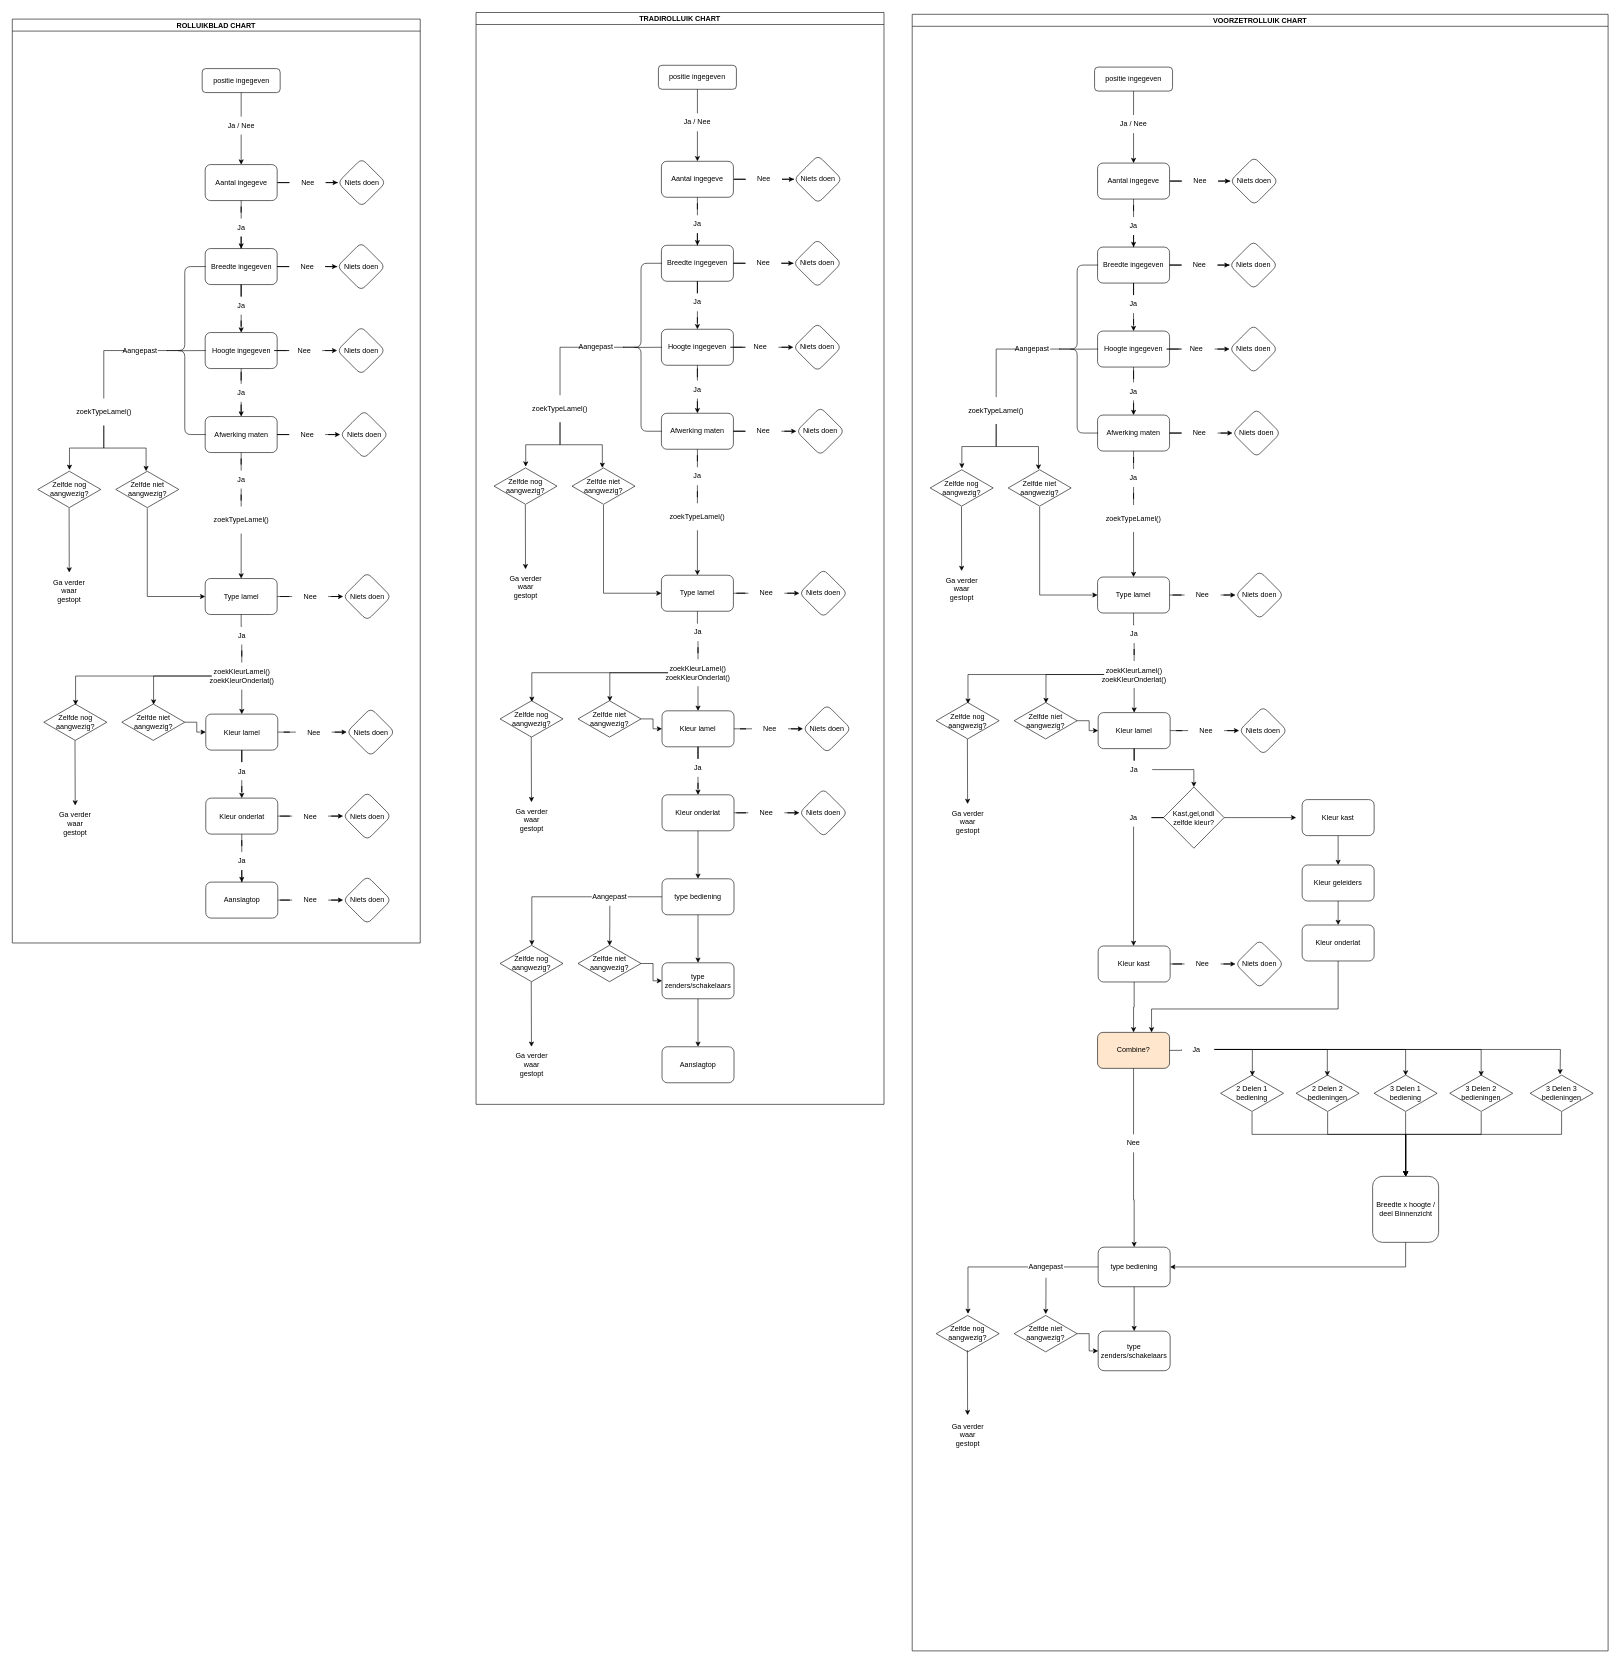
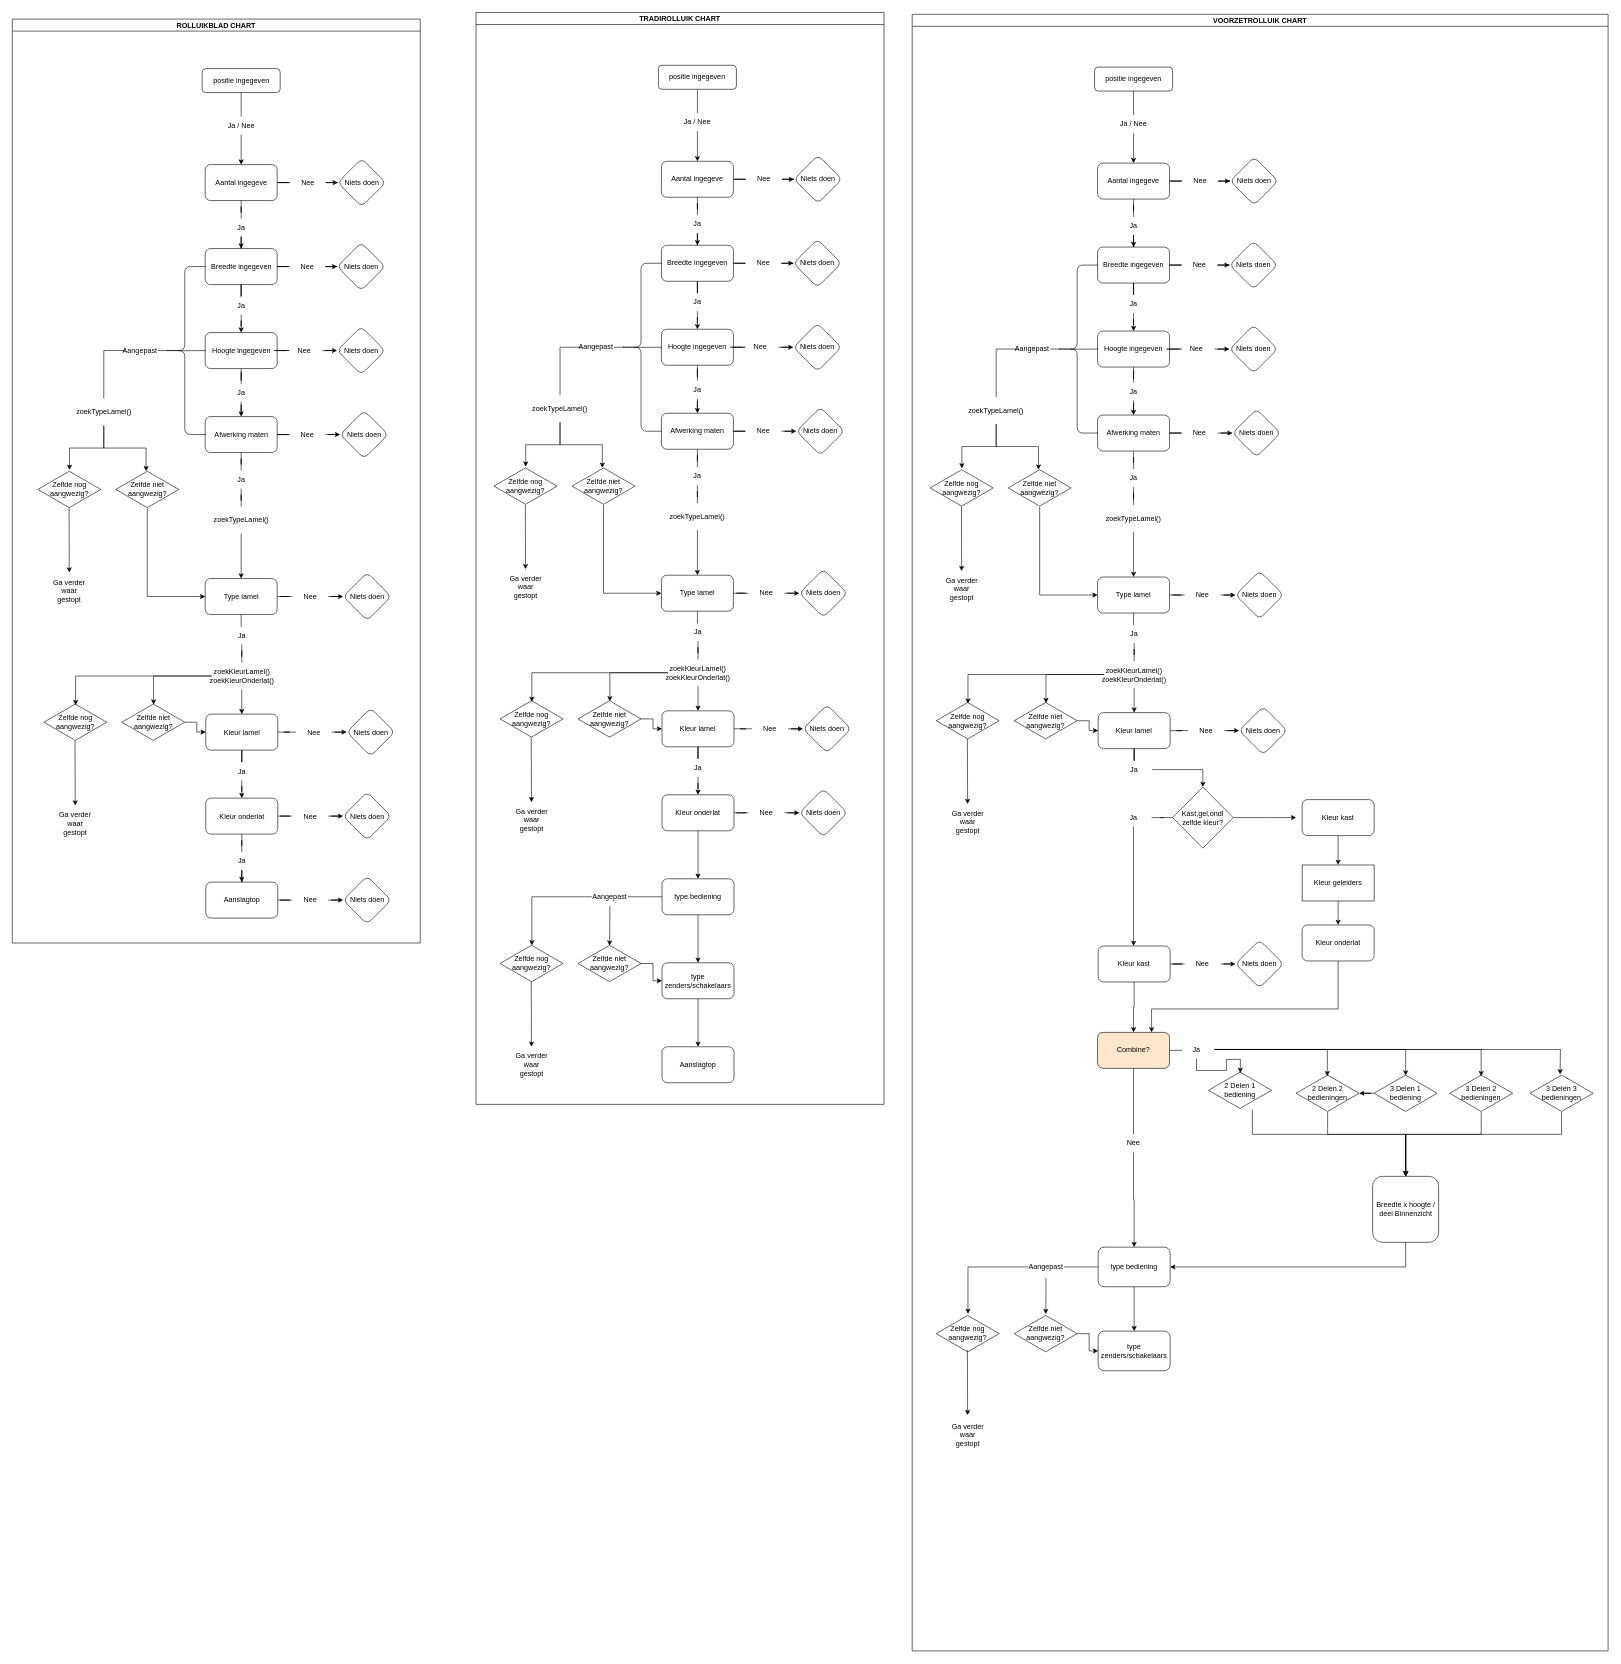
(1194, 818) -> (1203, 818)
(1338, 883) -> (1338, 883)
(1252, 1093) -> (1240, 1090)
(1406, 1122) -> (1365, 1093)
